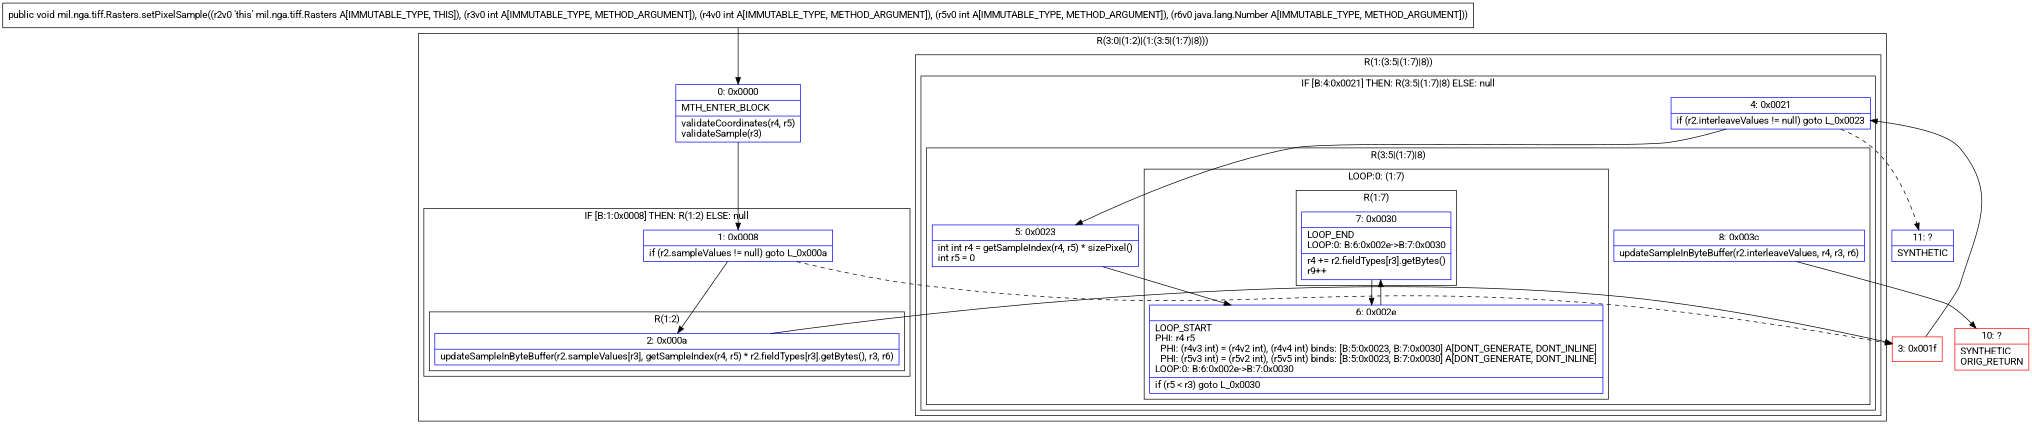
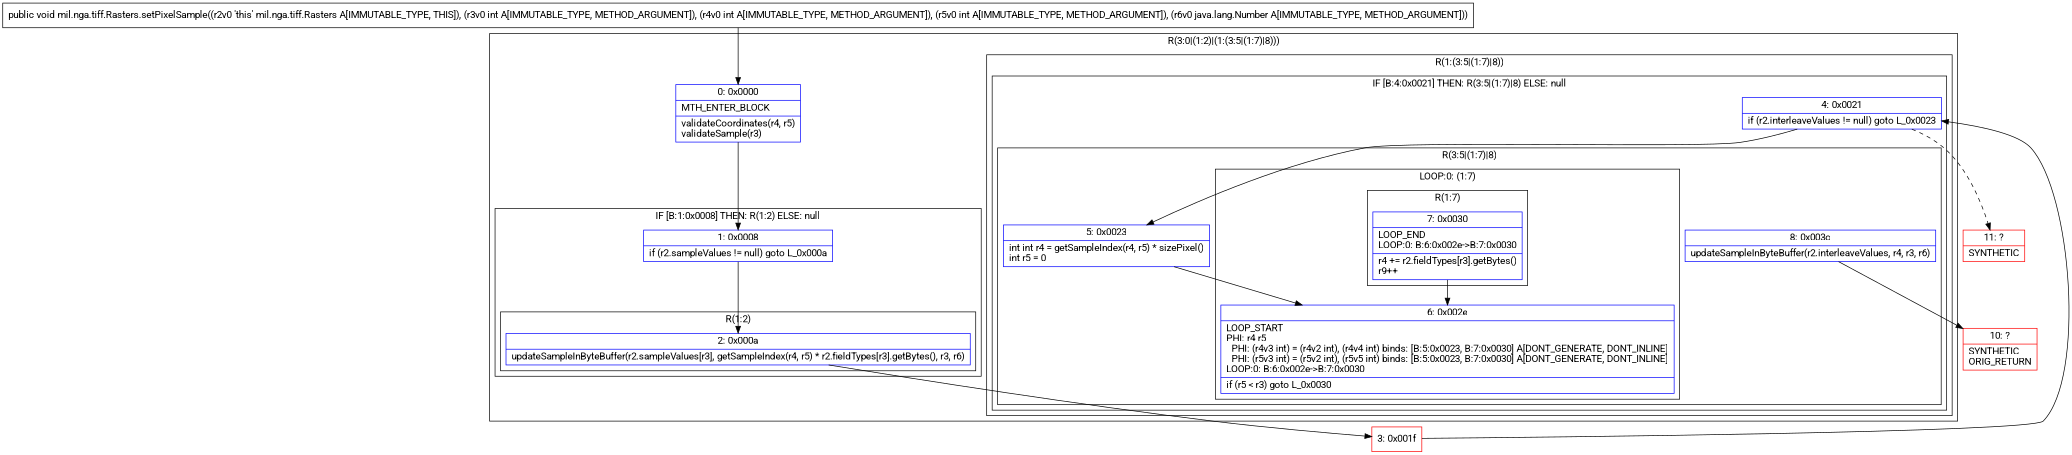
(1923, 246) -> (1994, 246)
(1381, 292) -> none
(1341, 297) -> none
